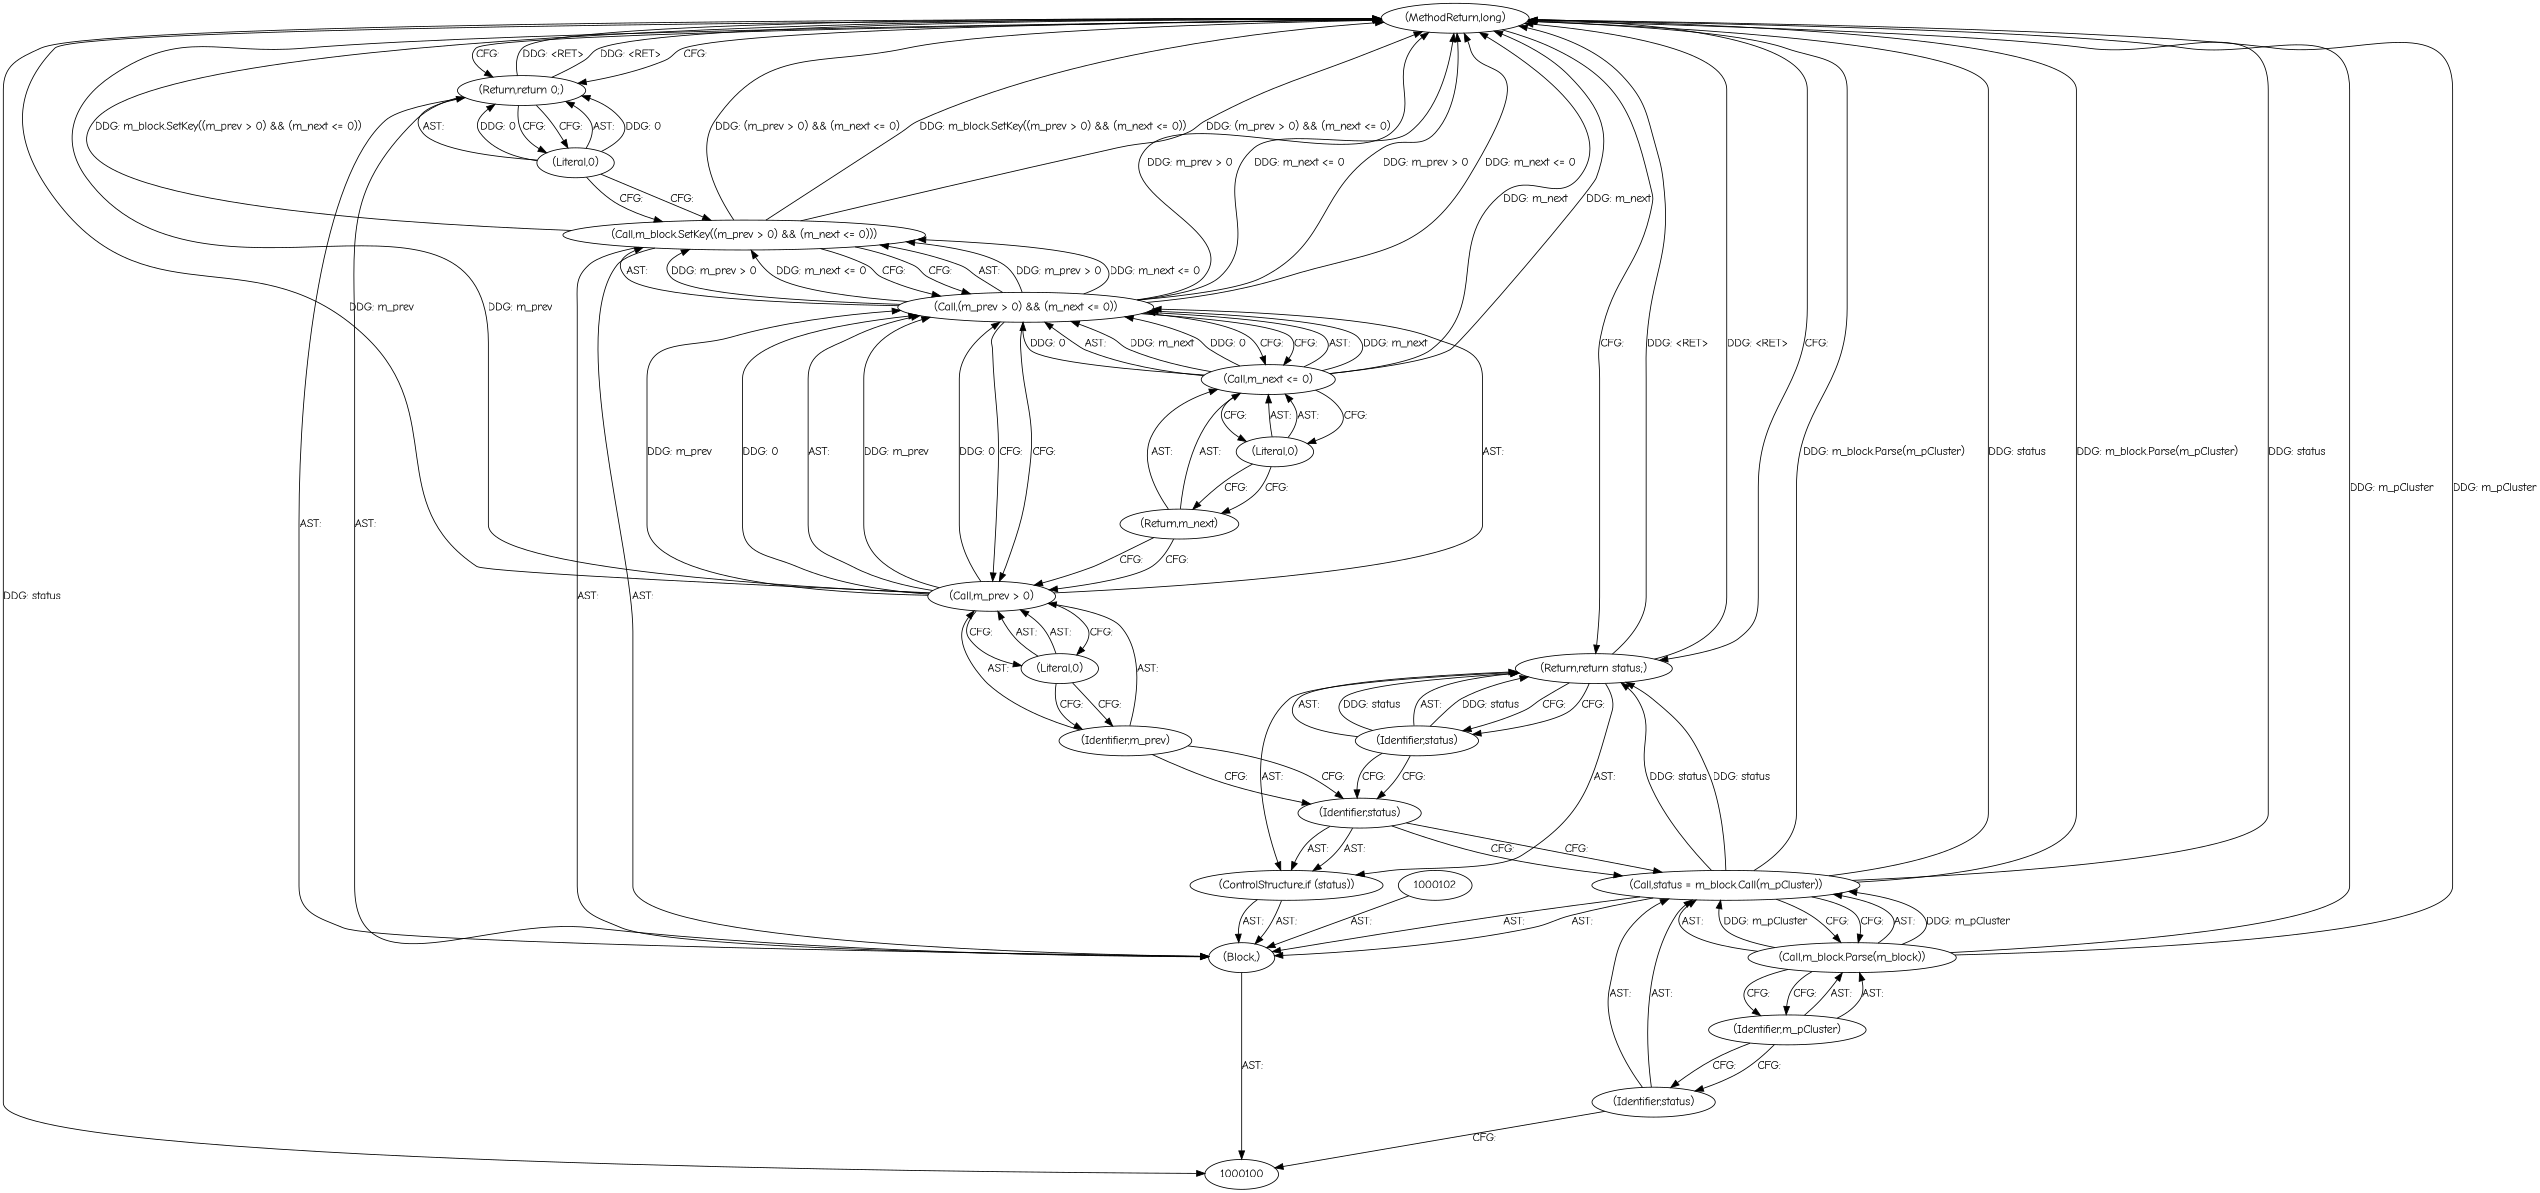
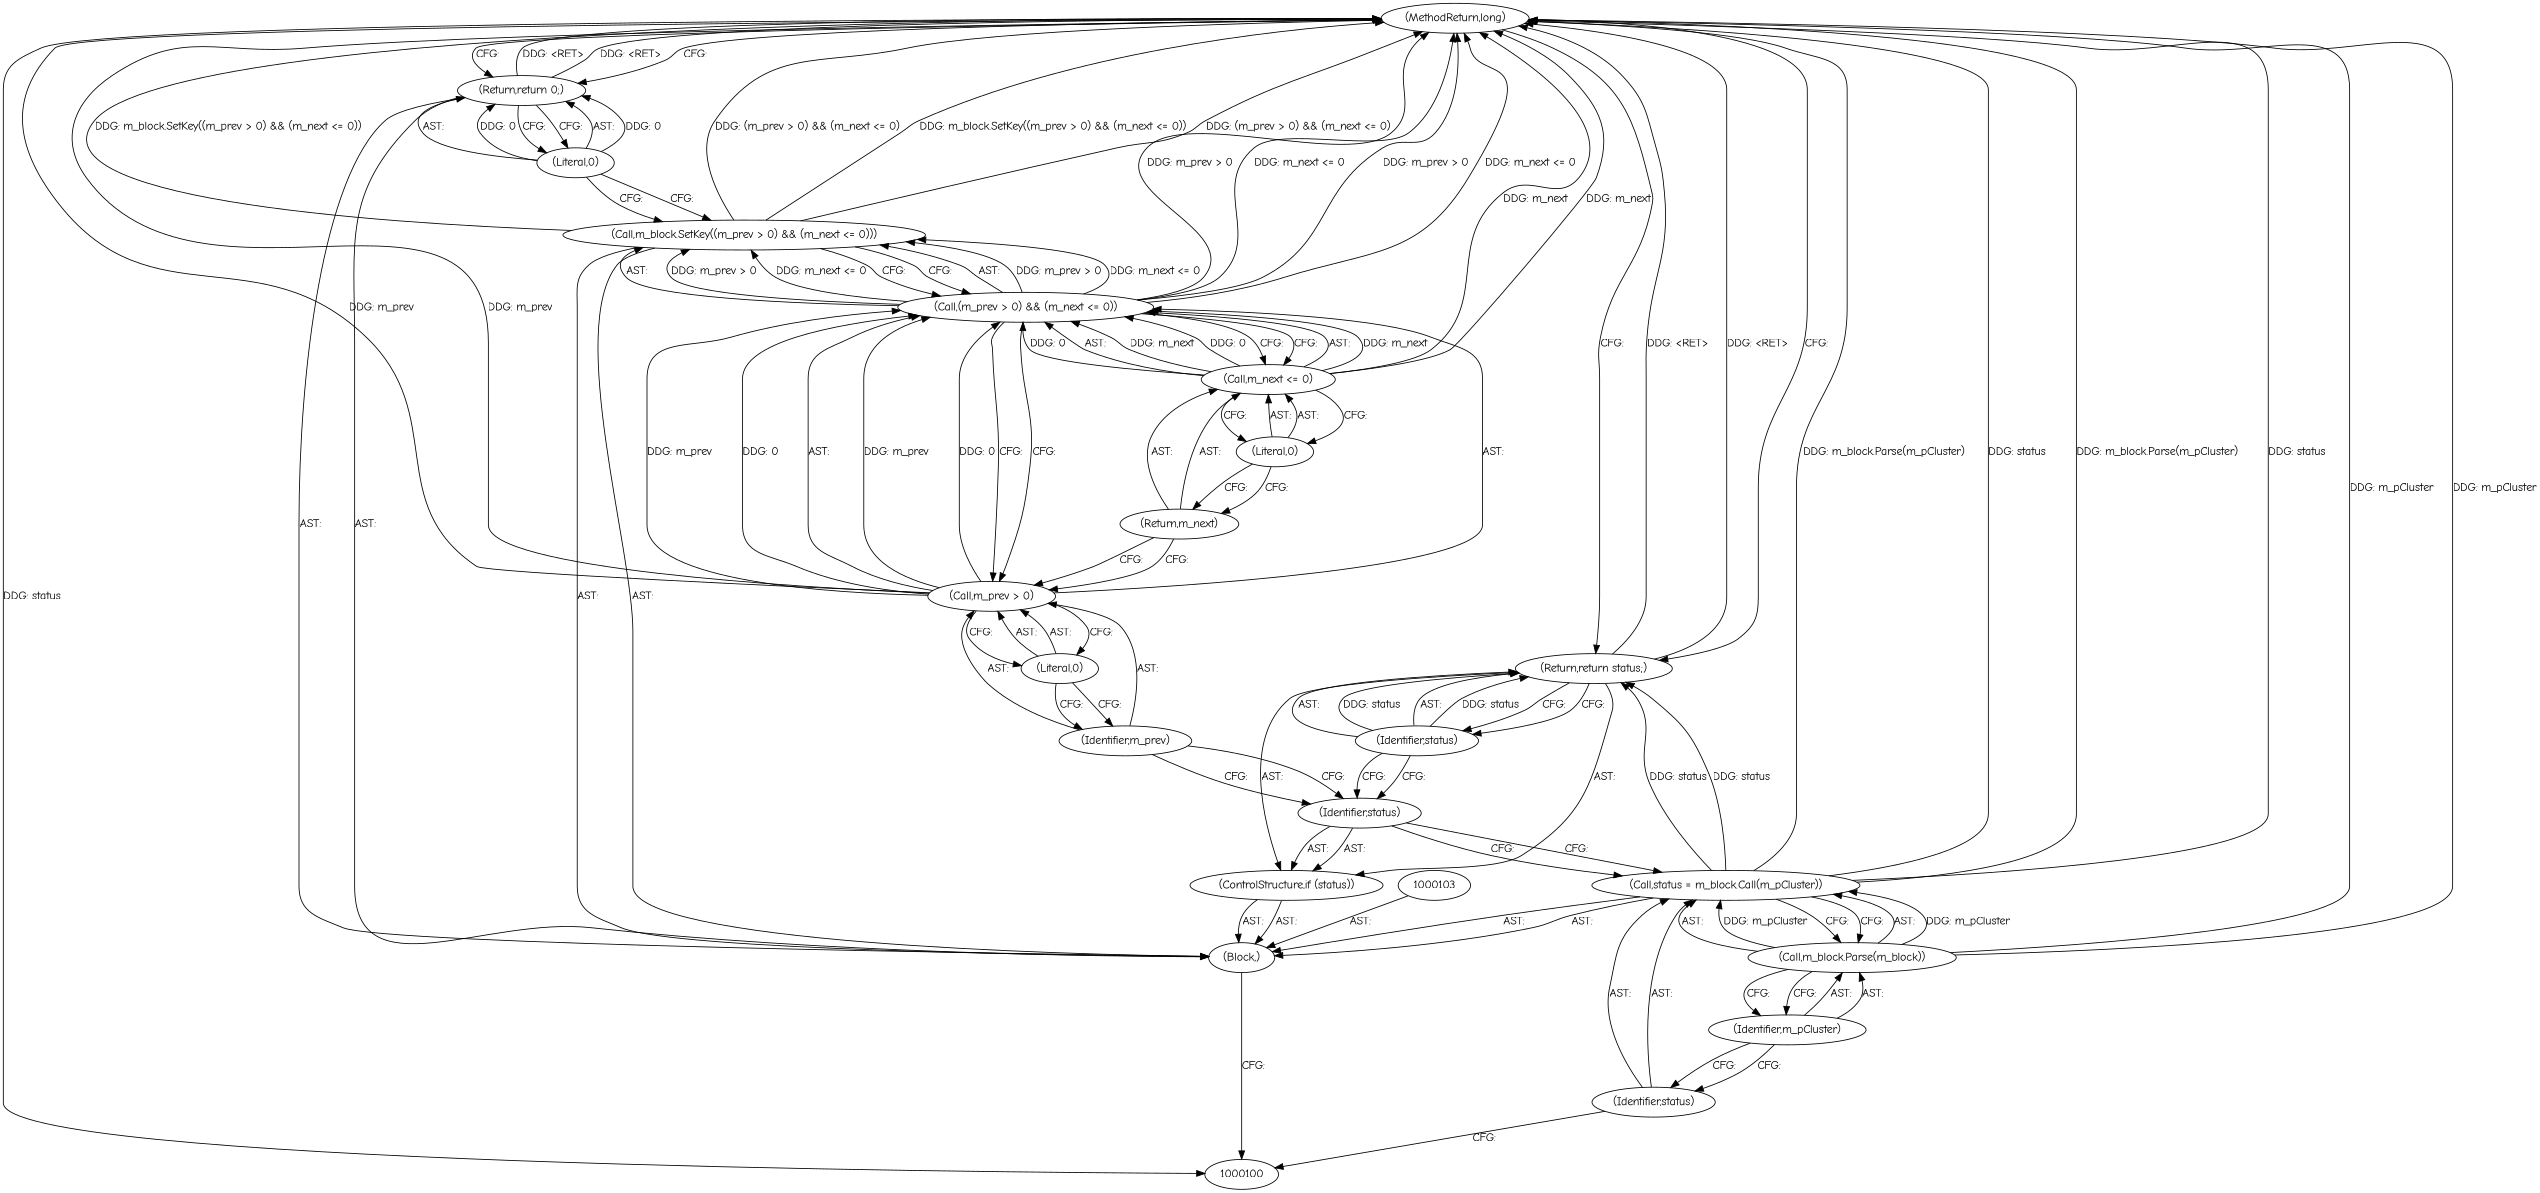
(1435, 885) -> (1434, 885)
(1255, 1066) -> (1255, 1066)
